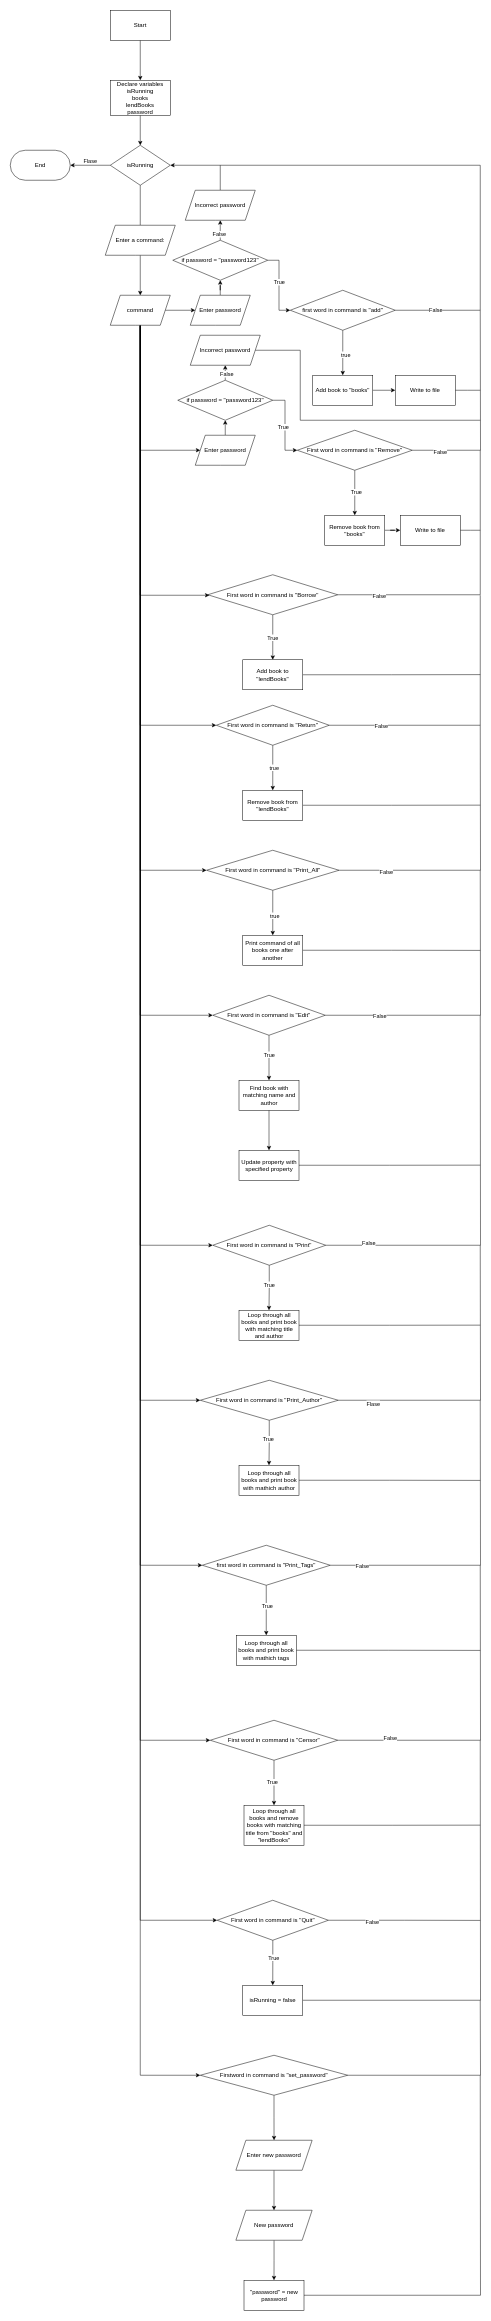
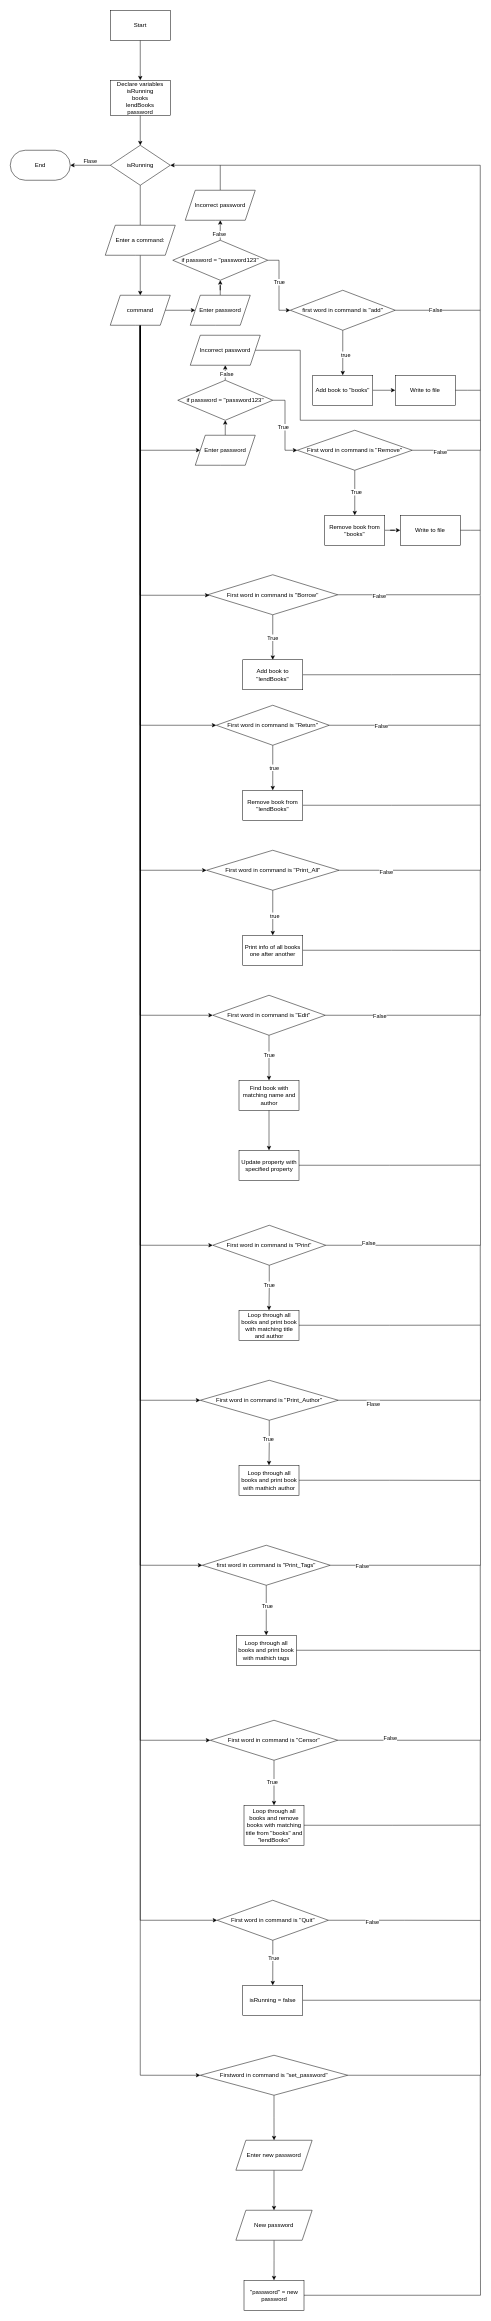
(273, 950) -> (273, 950)
